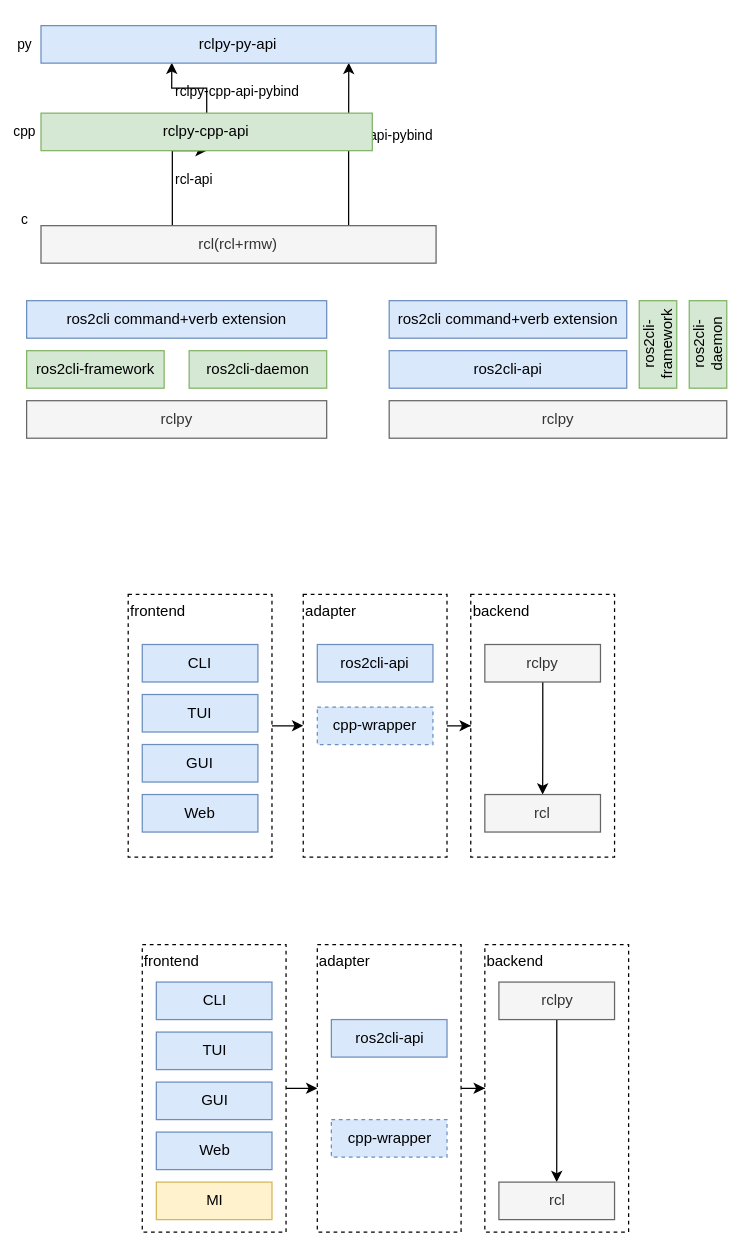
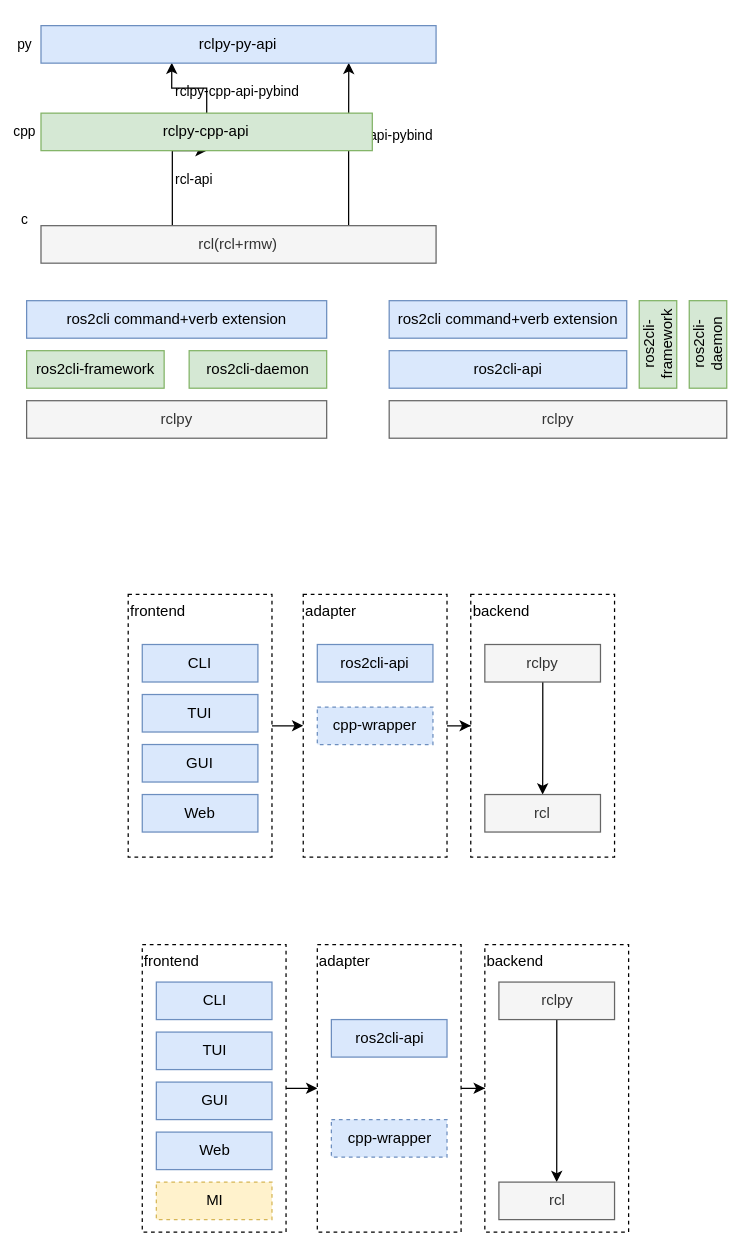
(214, 1201) -> (214, 1201)
